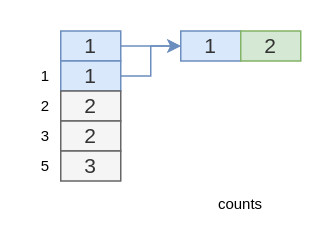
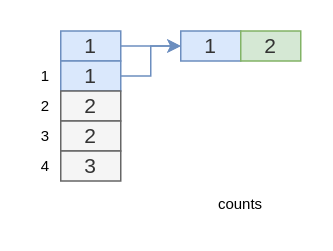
(46, 166) -> (46, 166)
